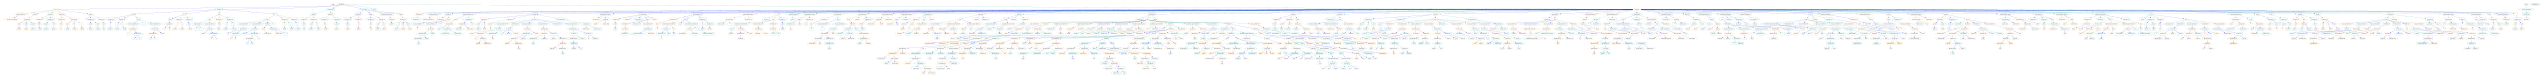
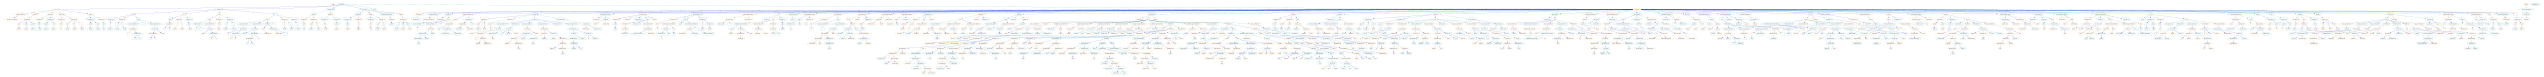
none -> (1640, 39)
